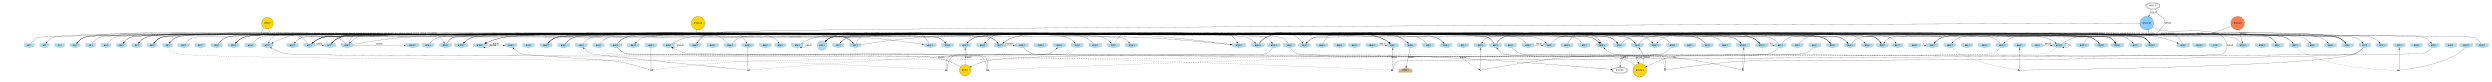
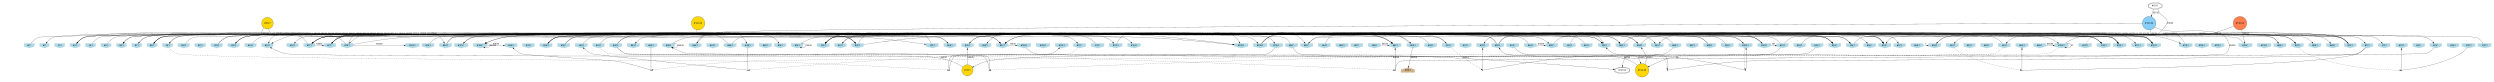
(822, 46) -> (823, 46)
